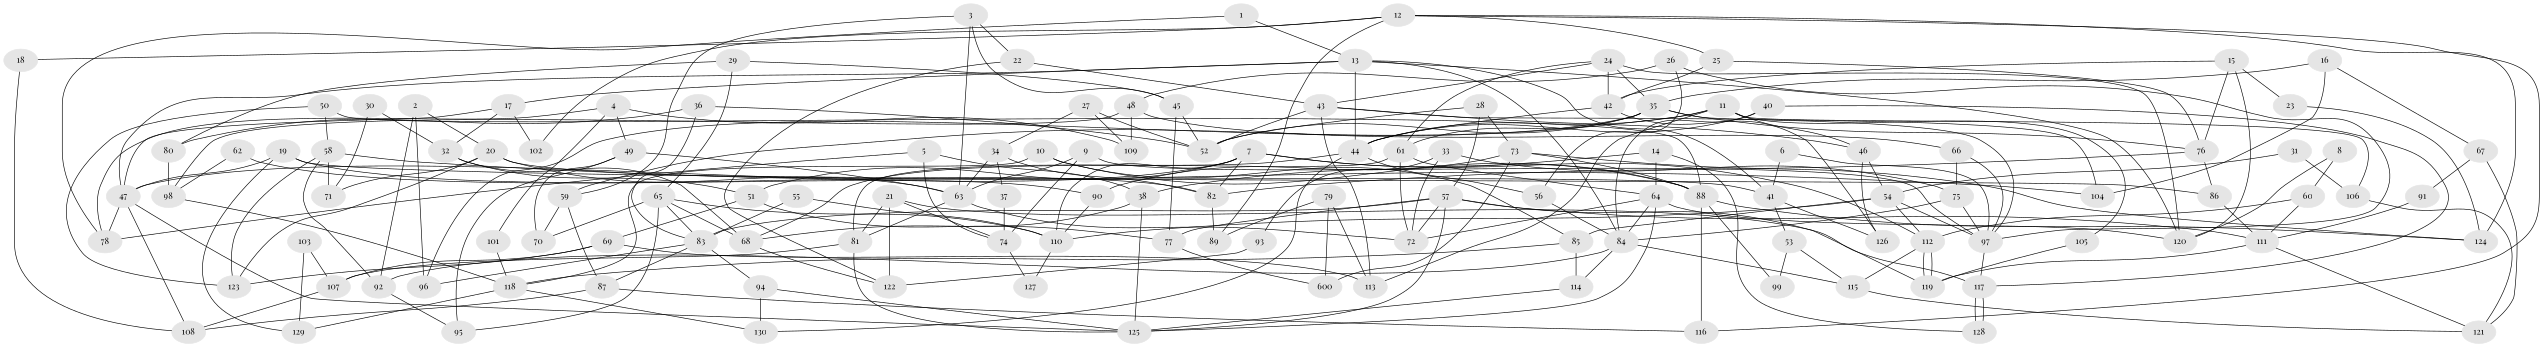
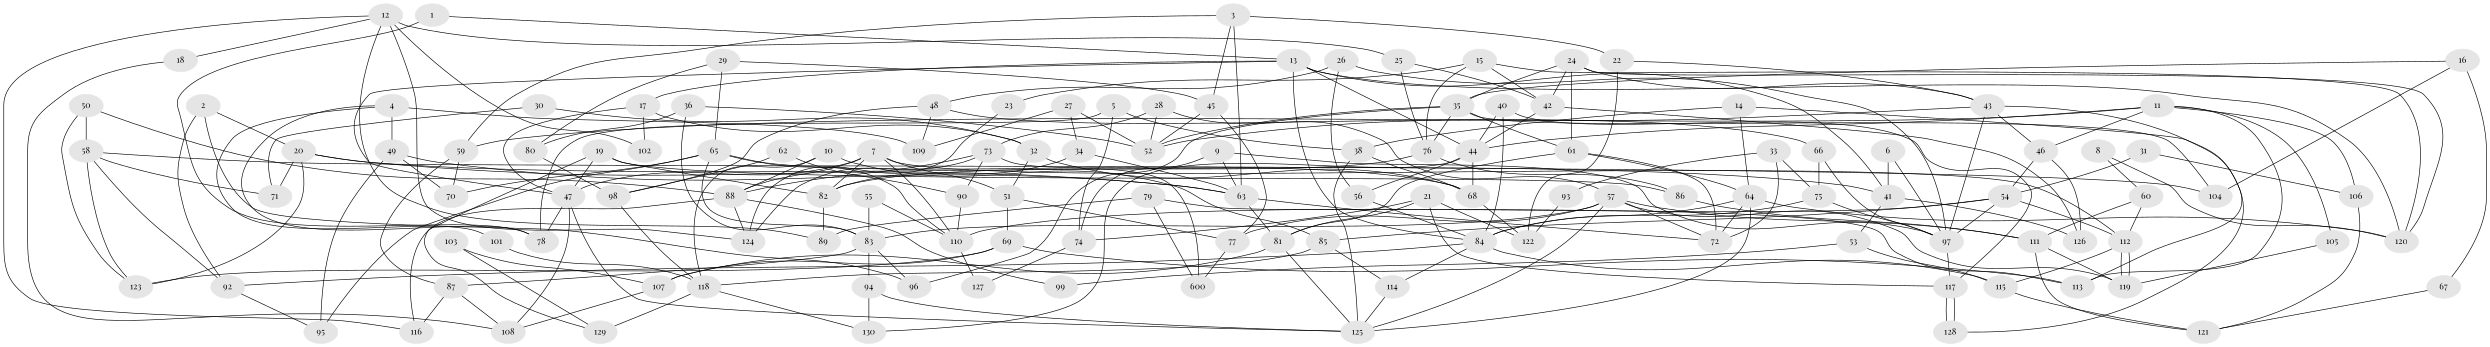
(1004, 196) -> none
(2422, 196) -> none
